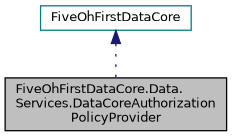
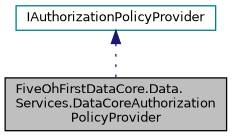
(116, 18) -> (116, 18)
